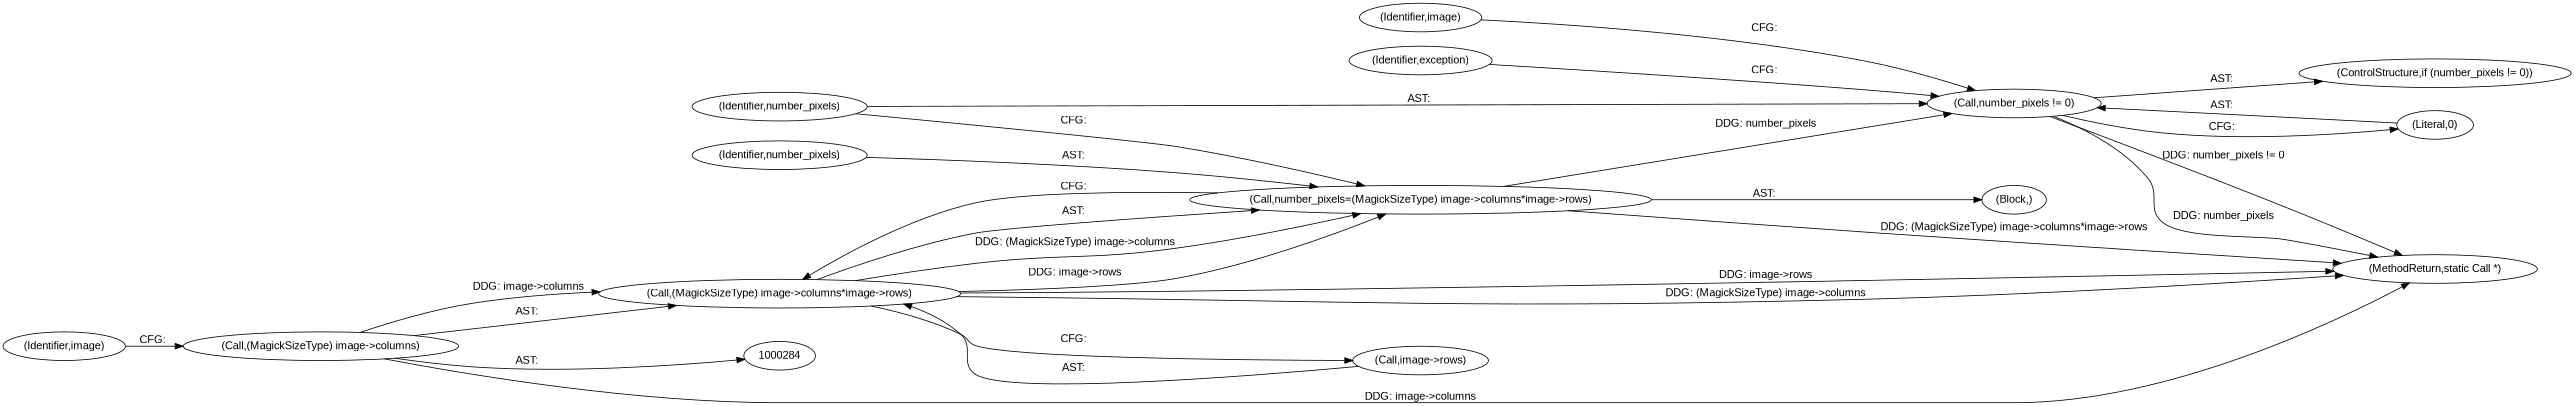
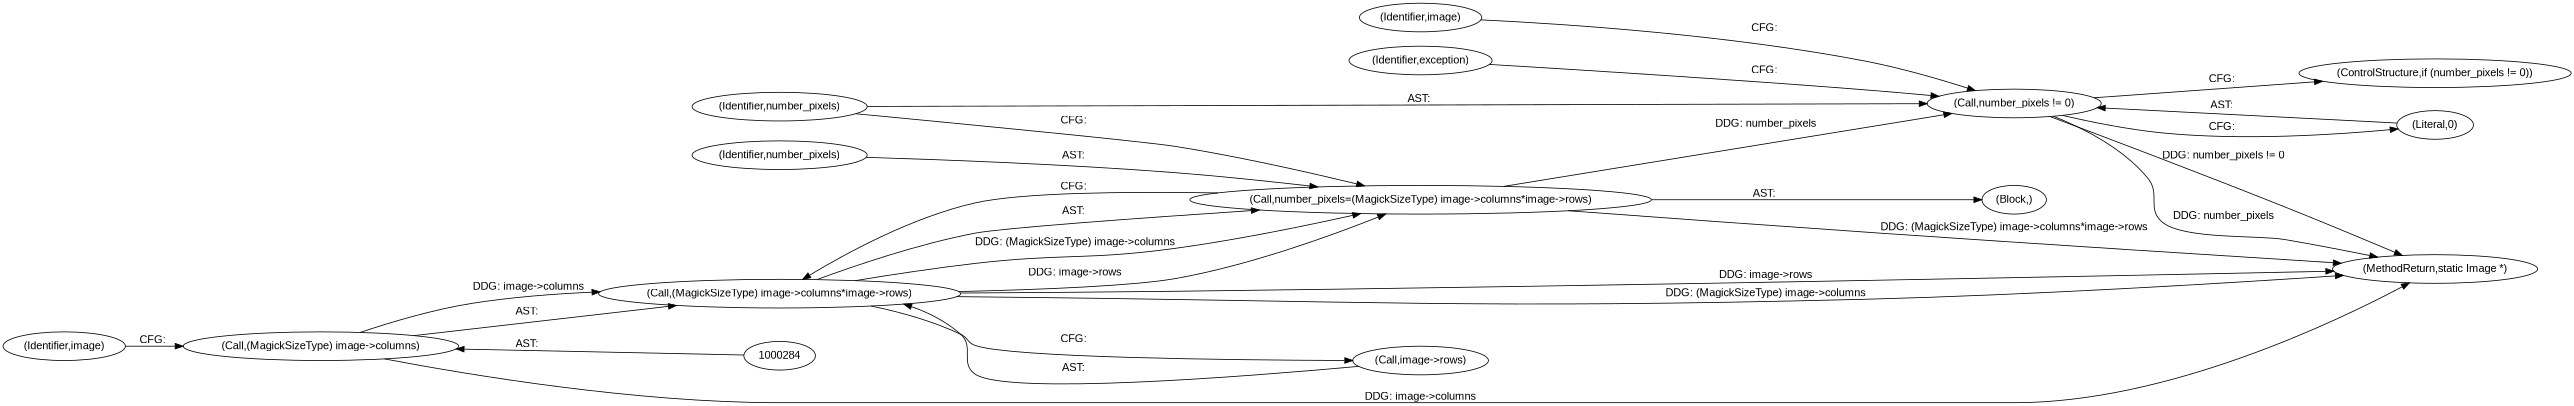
(2223, 79) -> (2223, 79)
(2435, 269) -> (2435, 269)
(566, 369) -> (604, 352)
